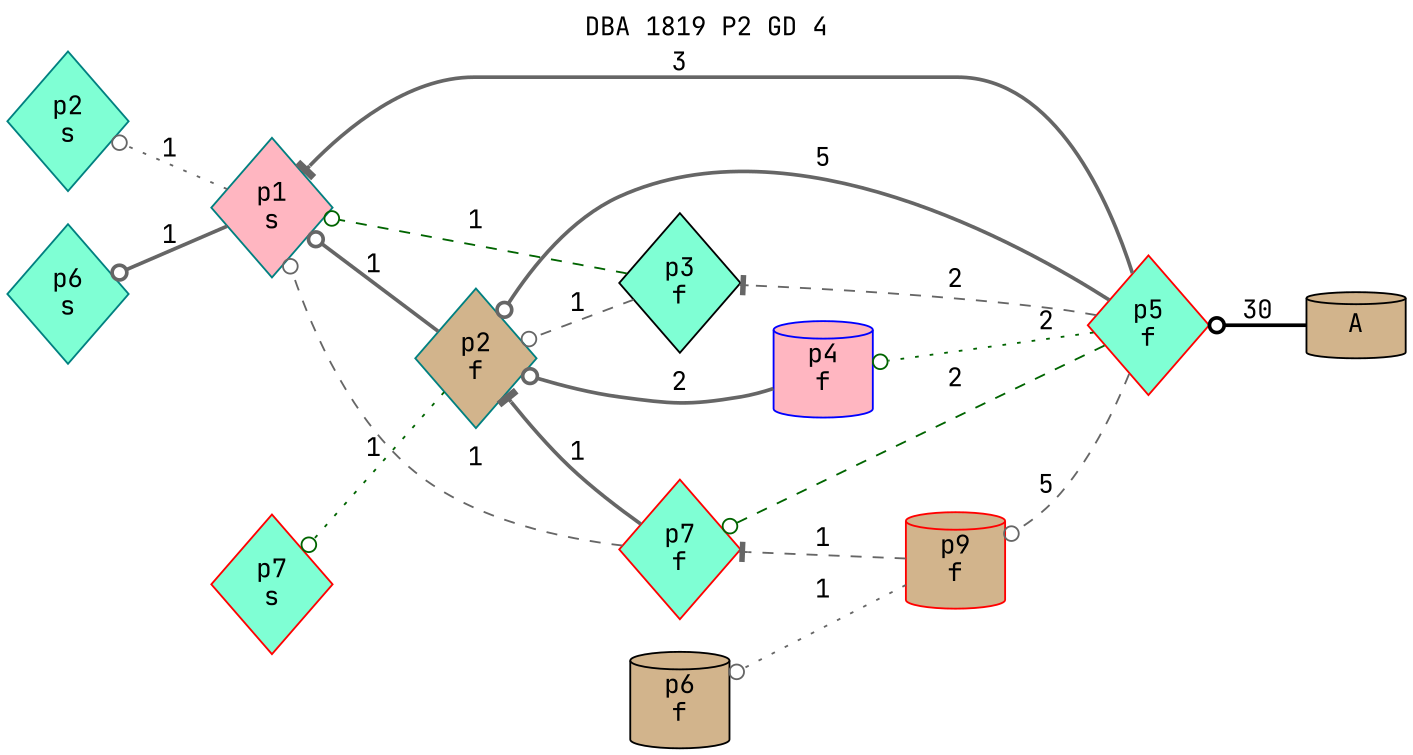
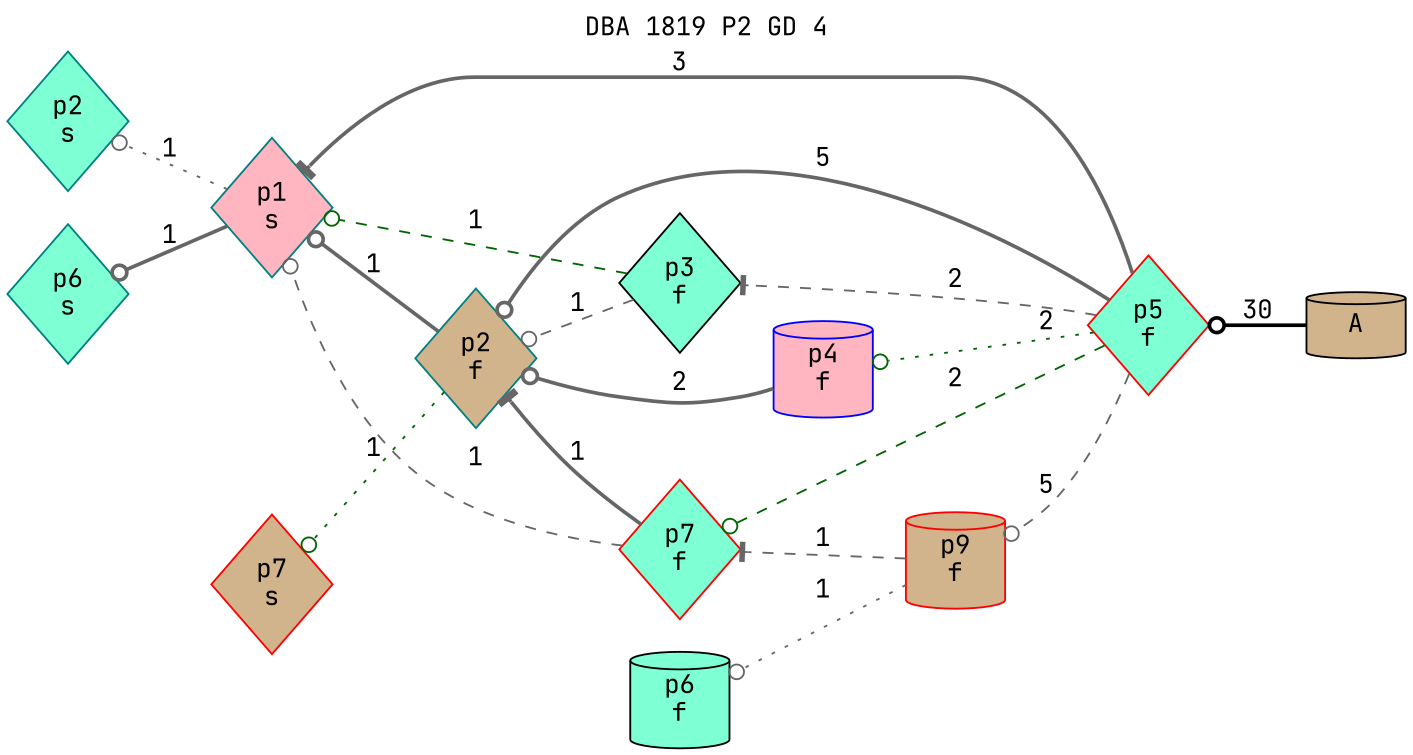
(272, 584) -> (272, 584)
(680, 700) -> (680, 700)
